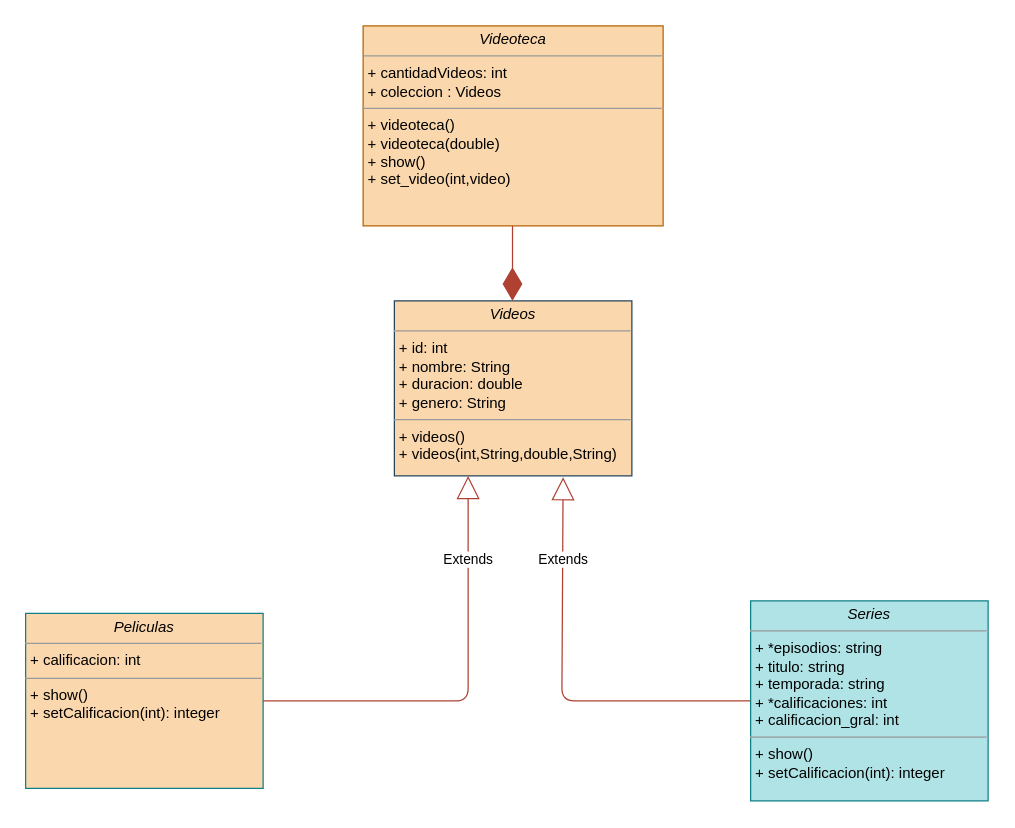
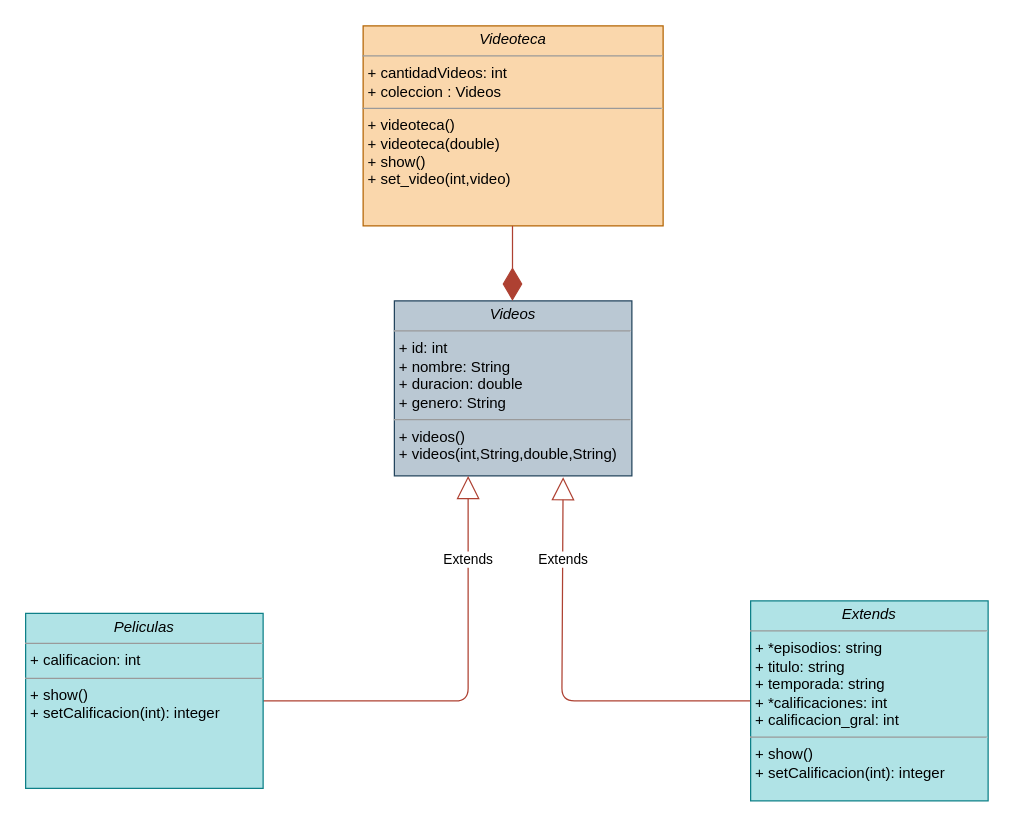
(513, 388) -> (513, 388)
(863, 673) -> (863, 673)
(144, 701) -> (144, 701)
